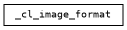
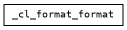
(64, 15) -> (64, 15)
